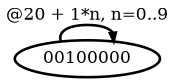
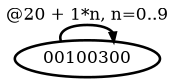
(87, 59) -> (87, 59)
